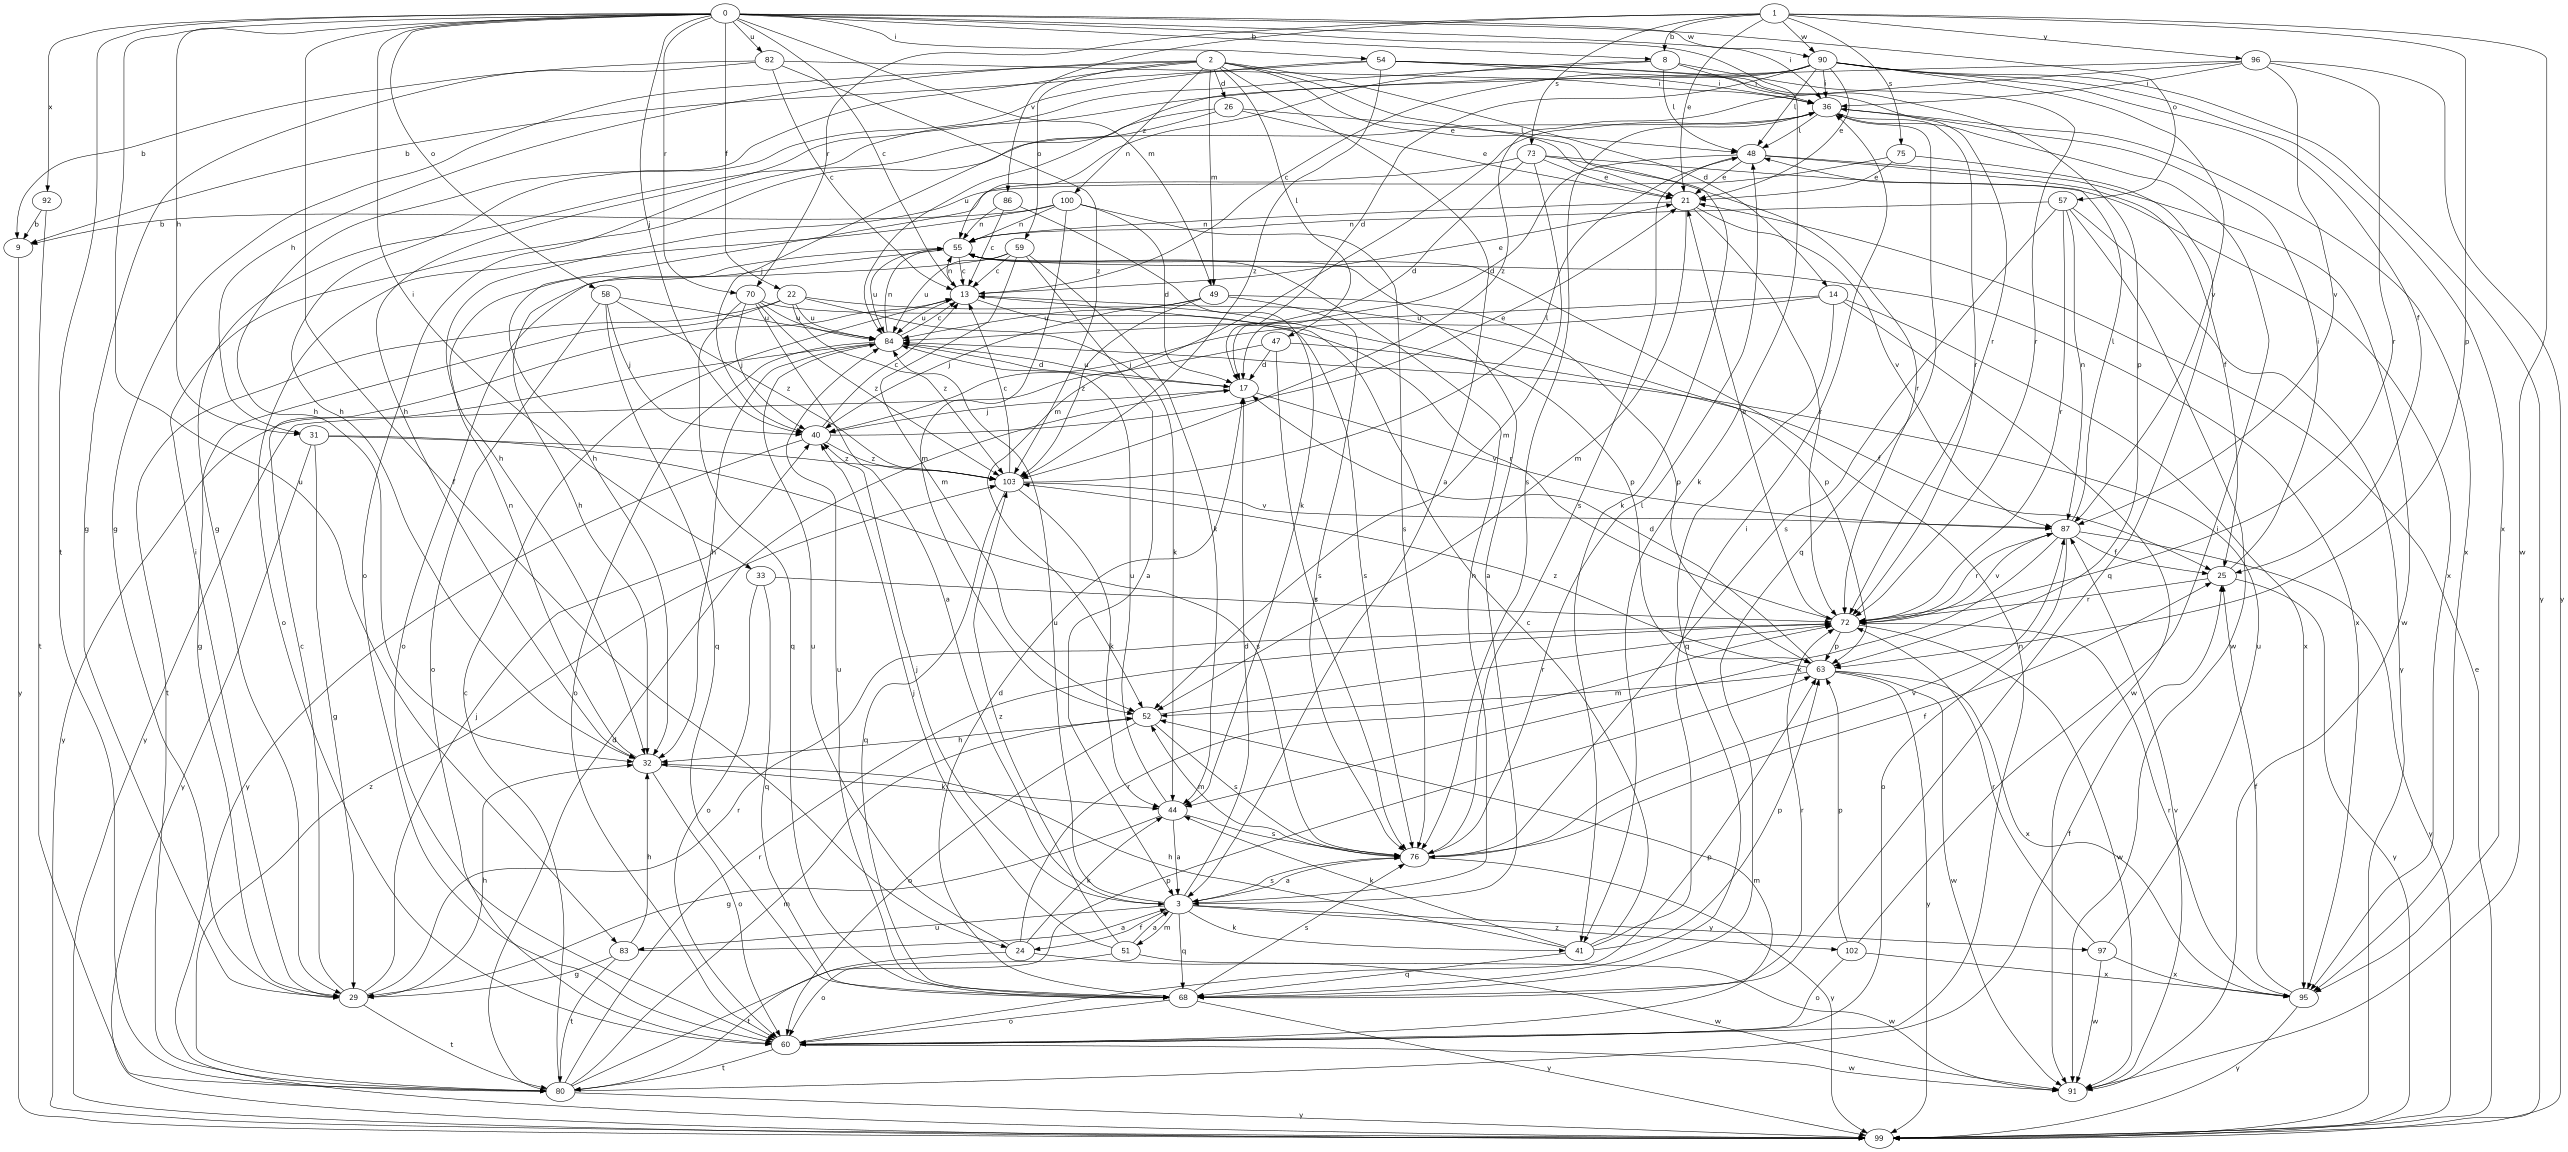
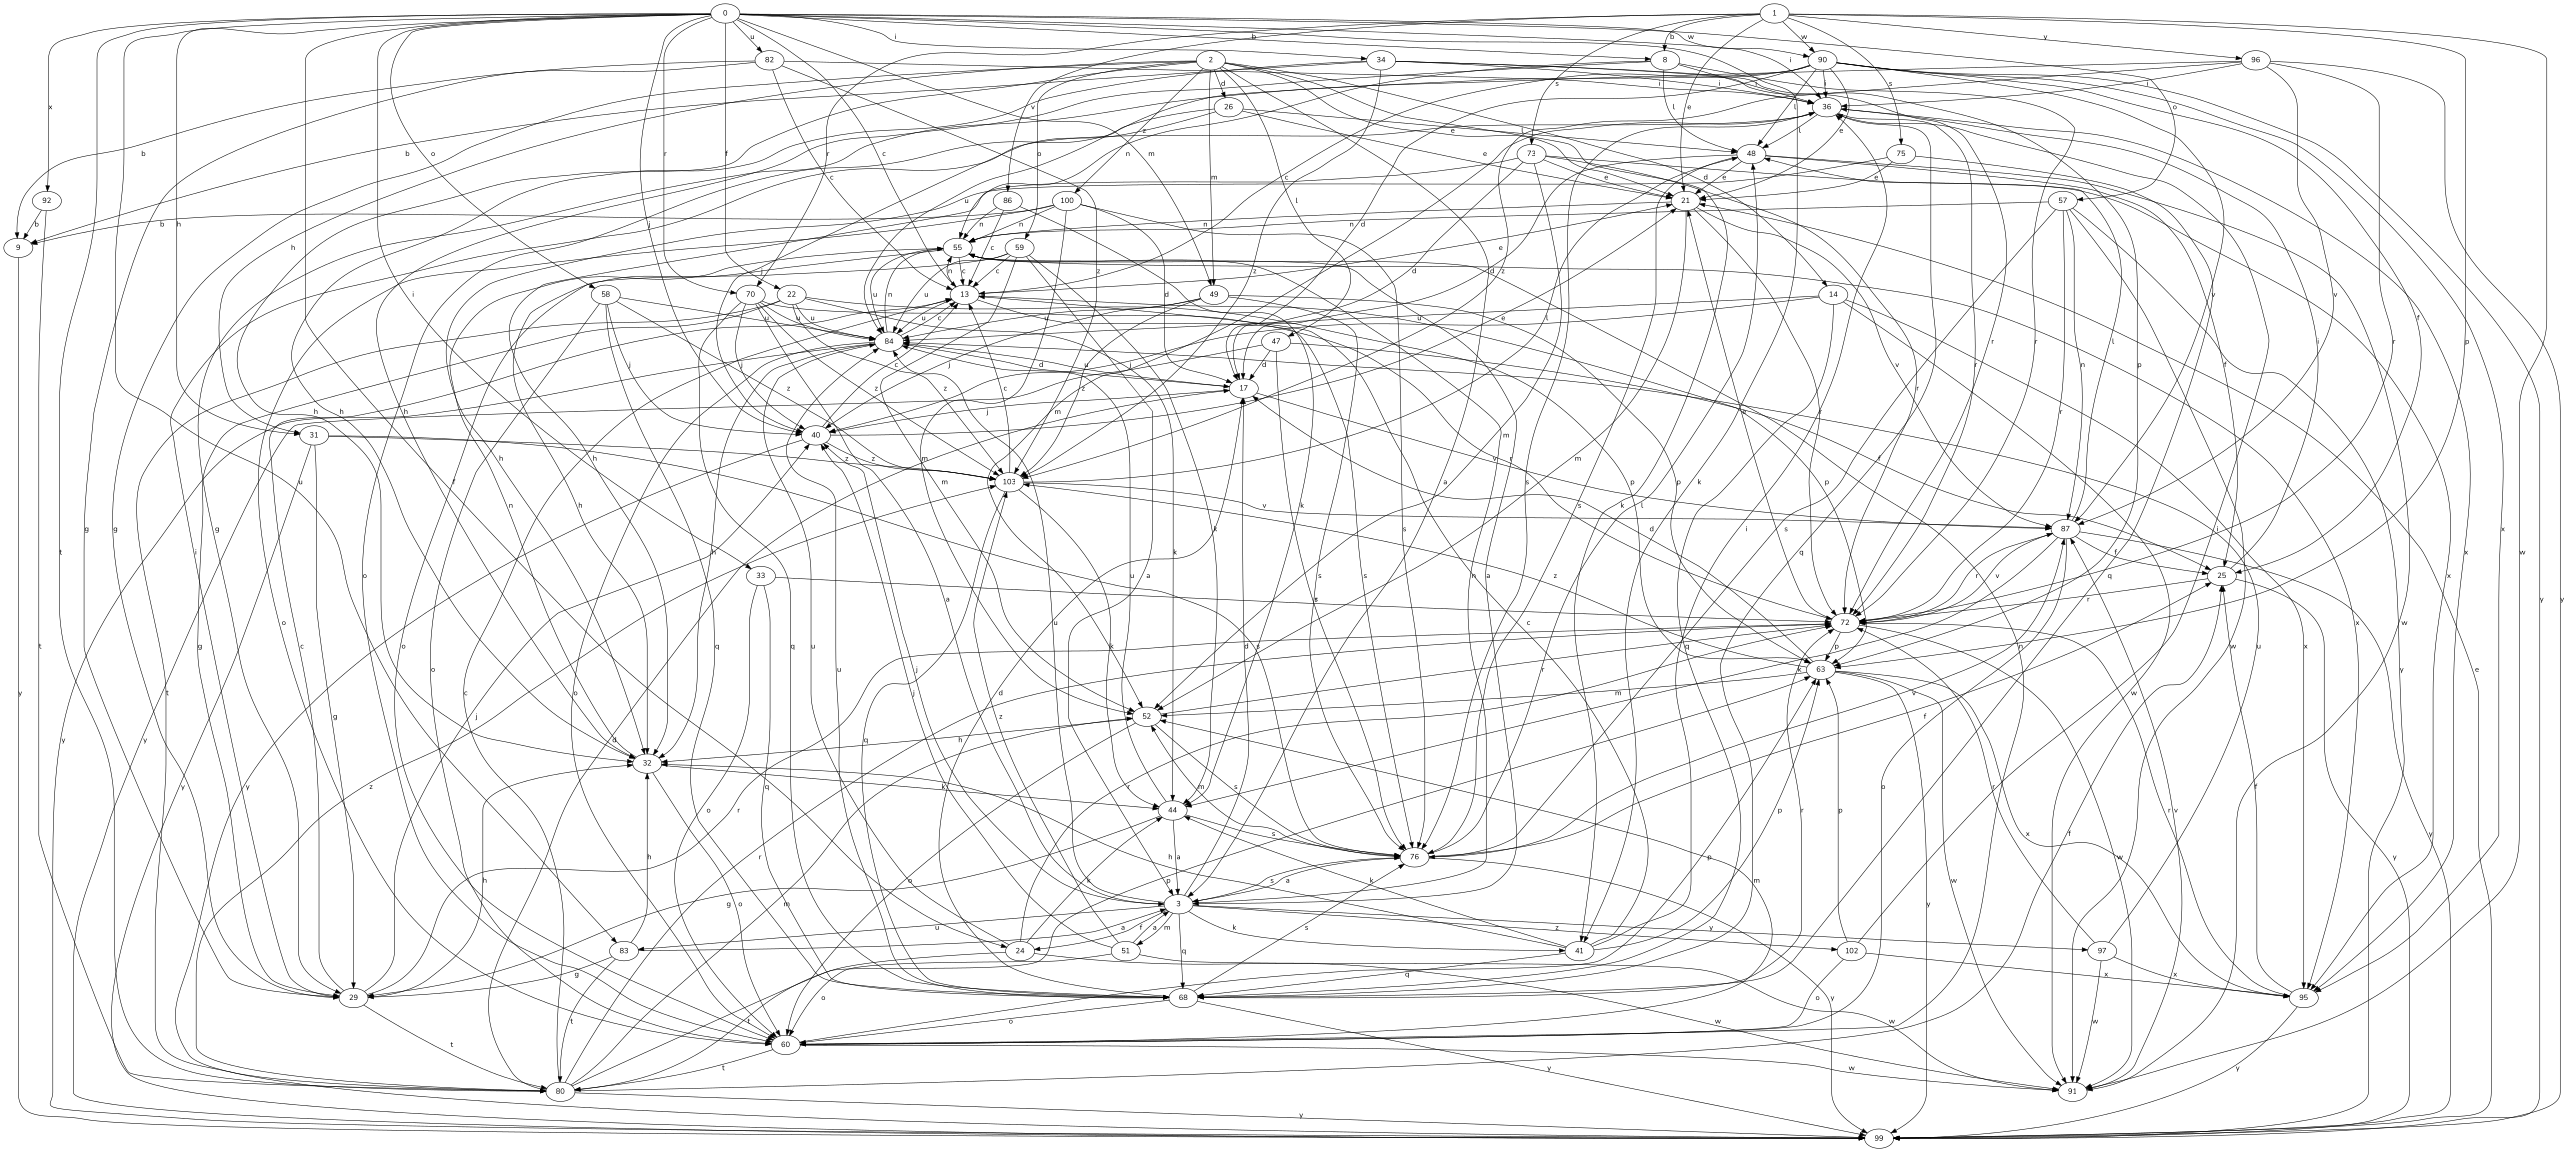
(1381, 60) -> (1381, 60)
